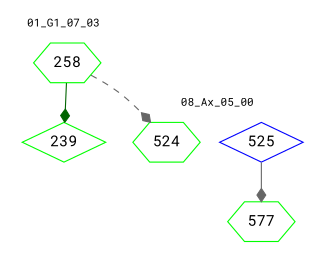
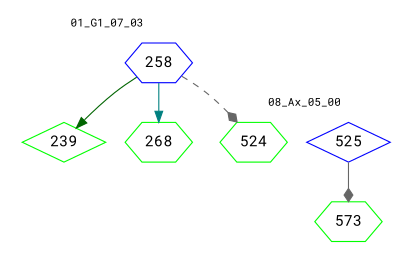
(67, 63) -> (159, 63)
(66, 96) -> (109, 97)
none -> (159, 142)
(261, 222) -> (348, 222)
